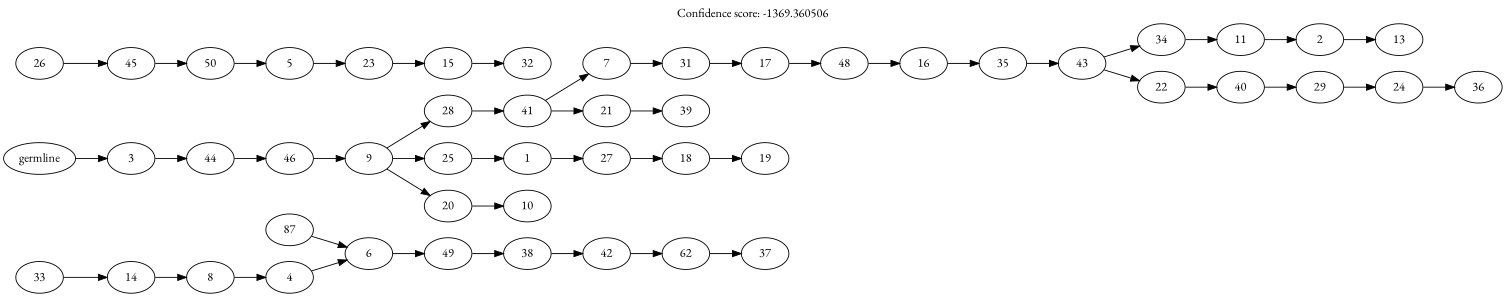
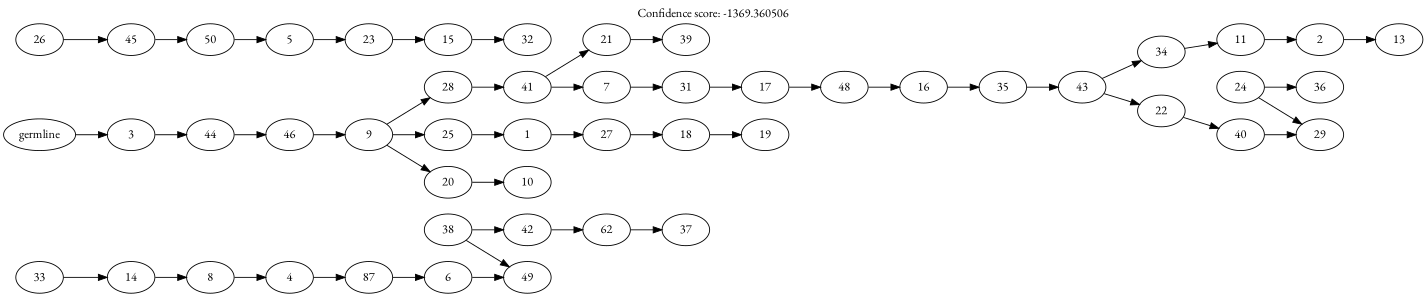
(1355, 87) -> (1276, 109)
(483, 254) -> (484, 251)
(325, 267) -> (325, 277)
